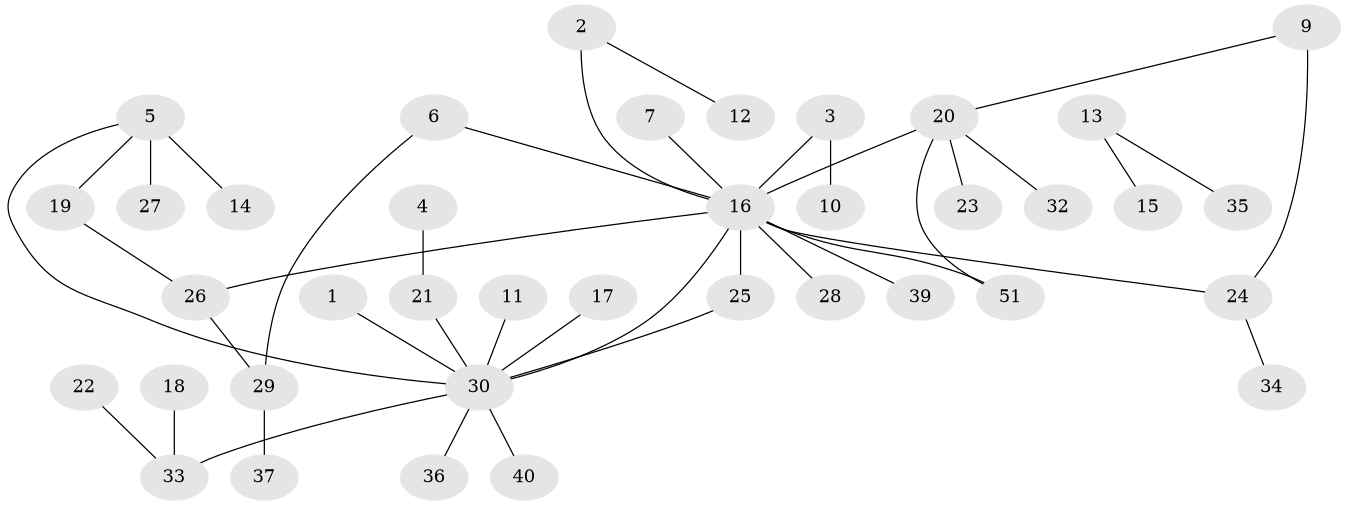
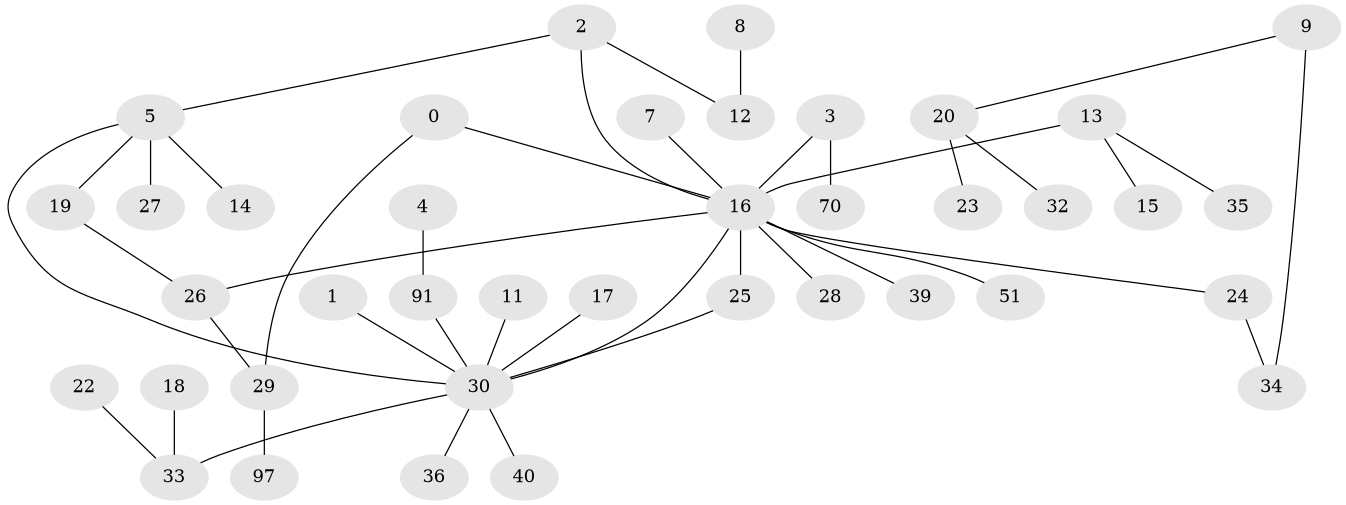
none -> (741, 28)
none -> (366, 72)
(434, 118) -> (434, 118)
(841, 161) -> (913, 157)
(1299, 169) -> (1295, 208)
(831, 208) -> (831, 208)
(921, 224) -> none
(423, 298) -> (423, 298)
(264, 478) -> (264, 478)
